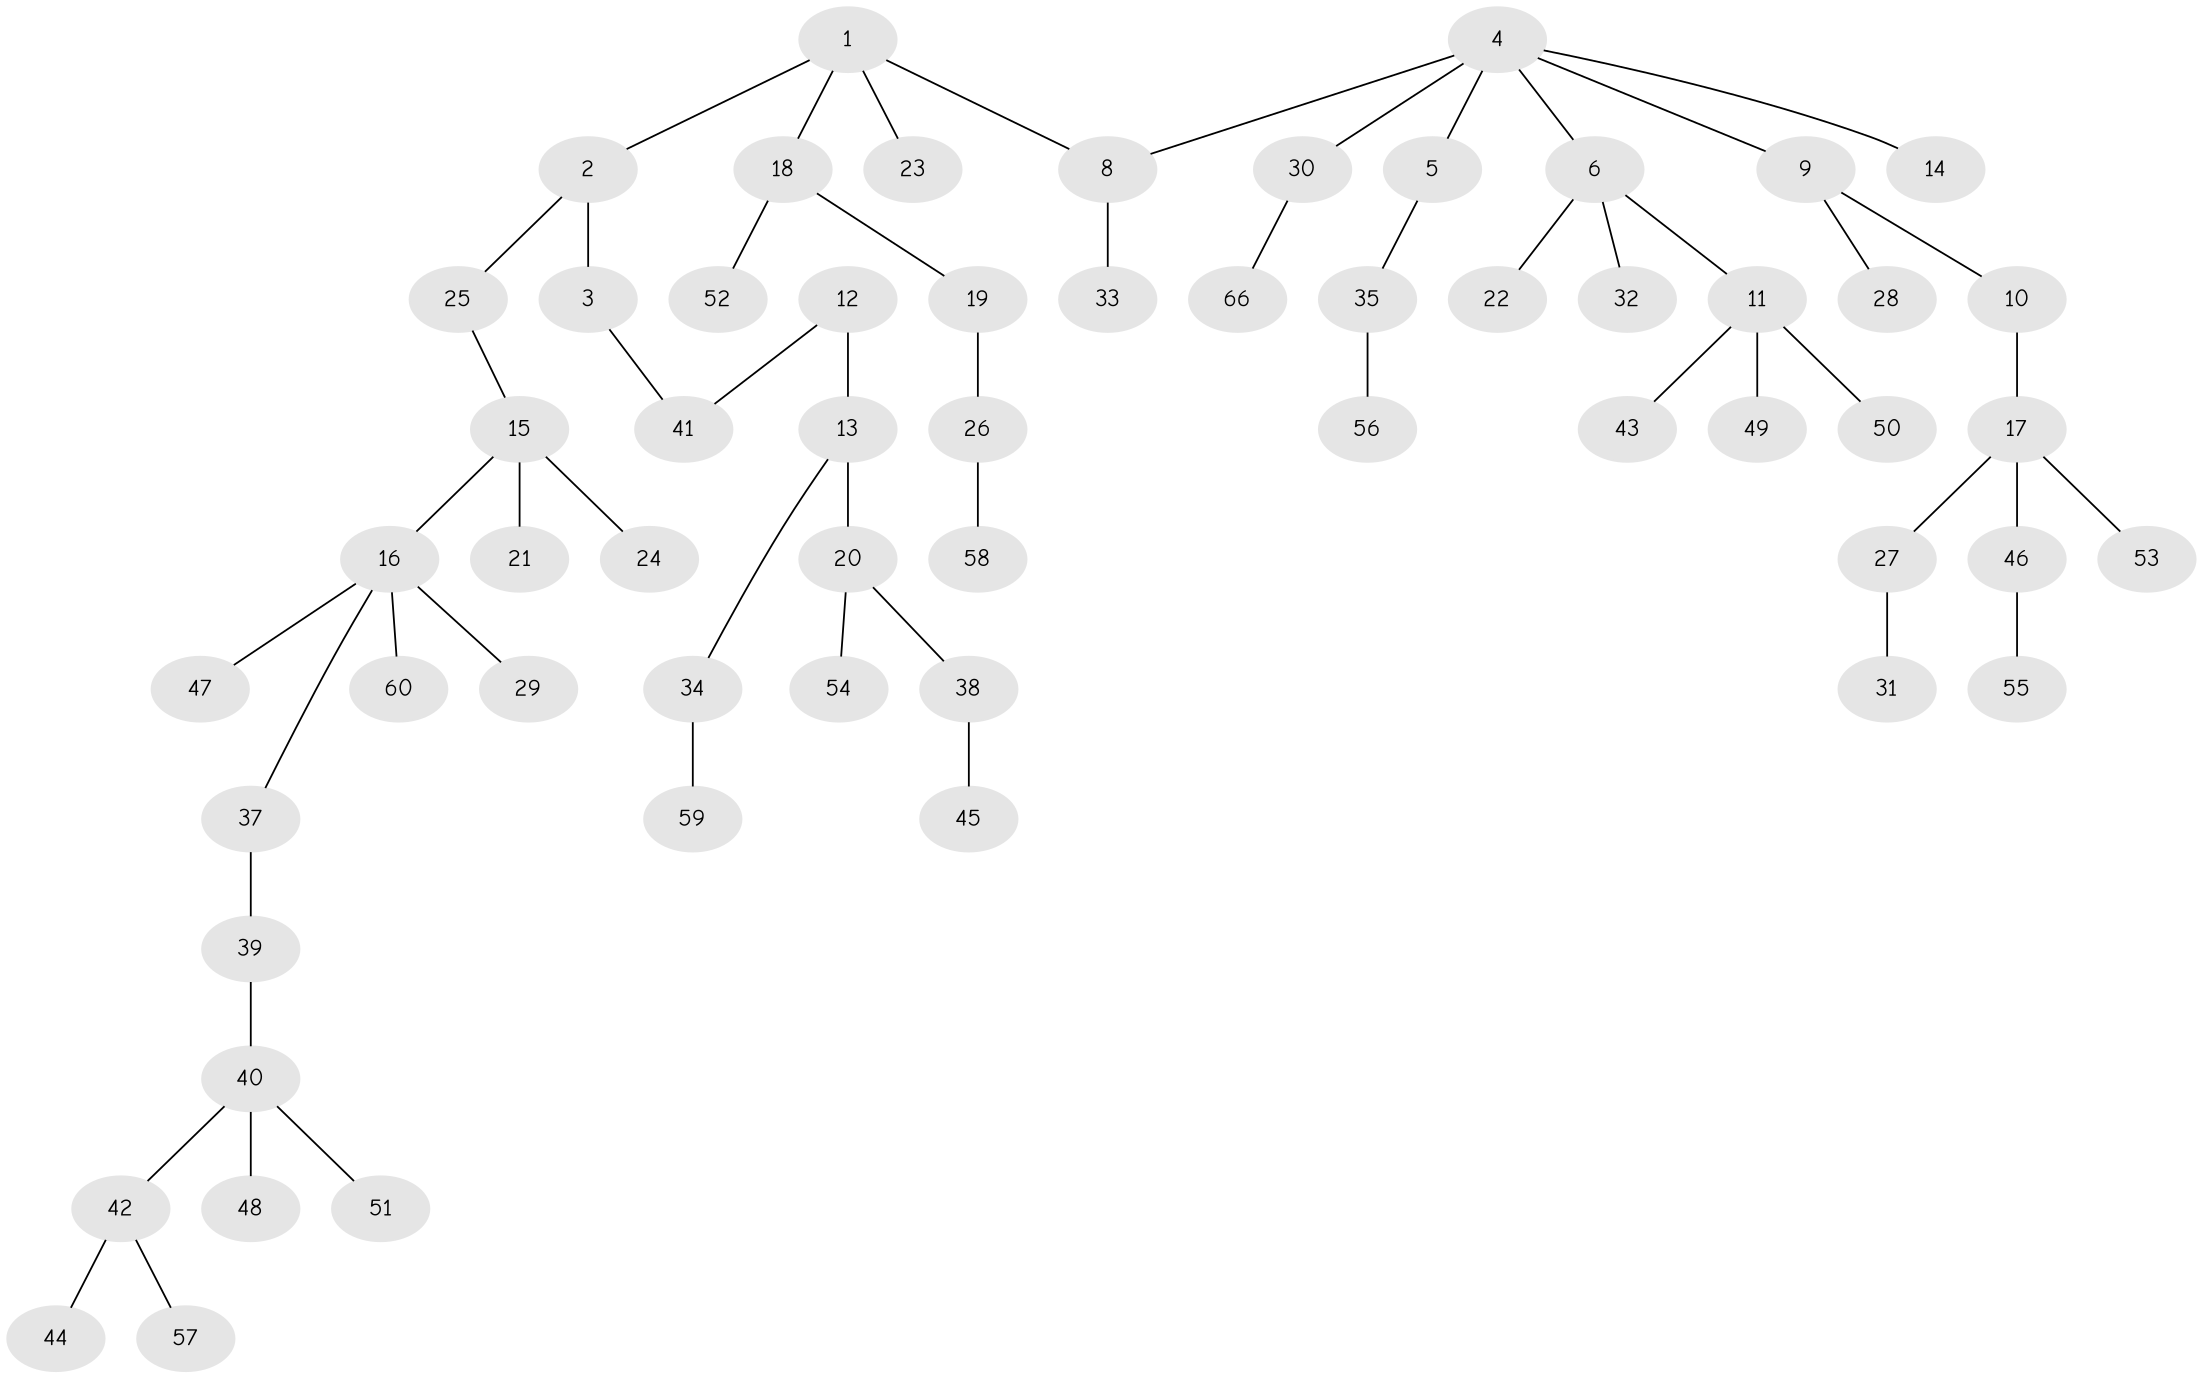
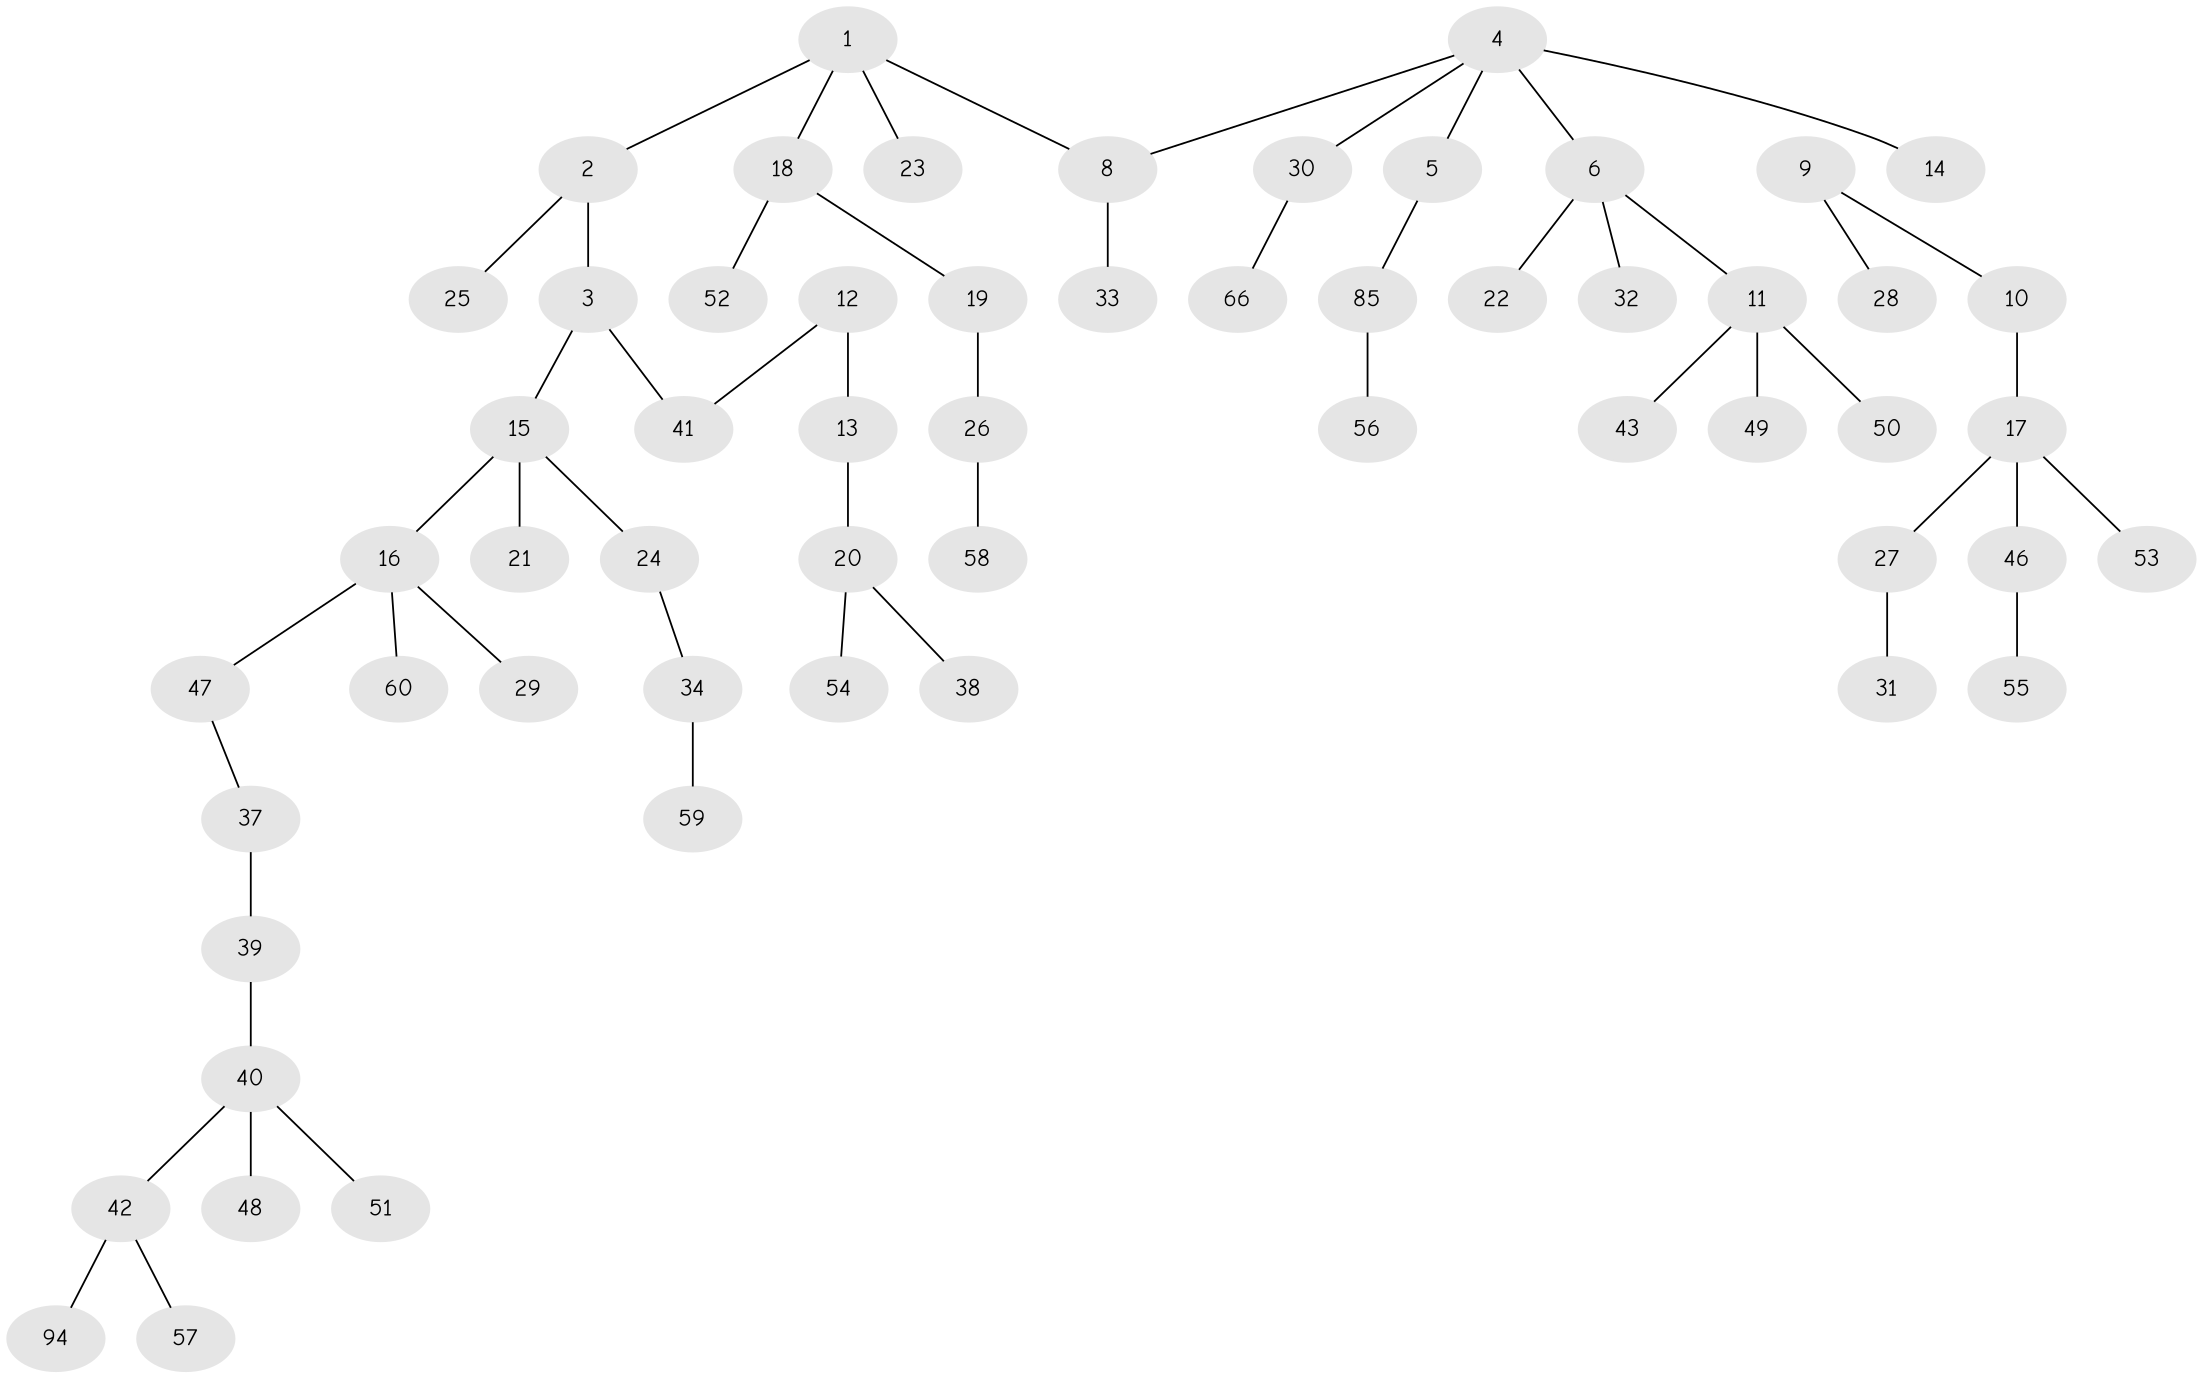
(1652, 105) -> none
(1368, 299) -> (1368, 299)
(489, 364) -> (554, 365)
(765, 557) -> (671, 624)
(317, 688) -> (226, 754)
(969, 819) -> none
(56, 1339) -> (56, 1339)
